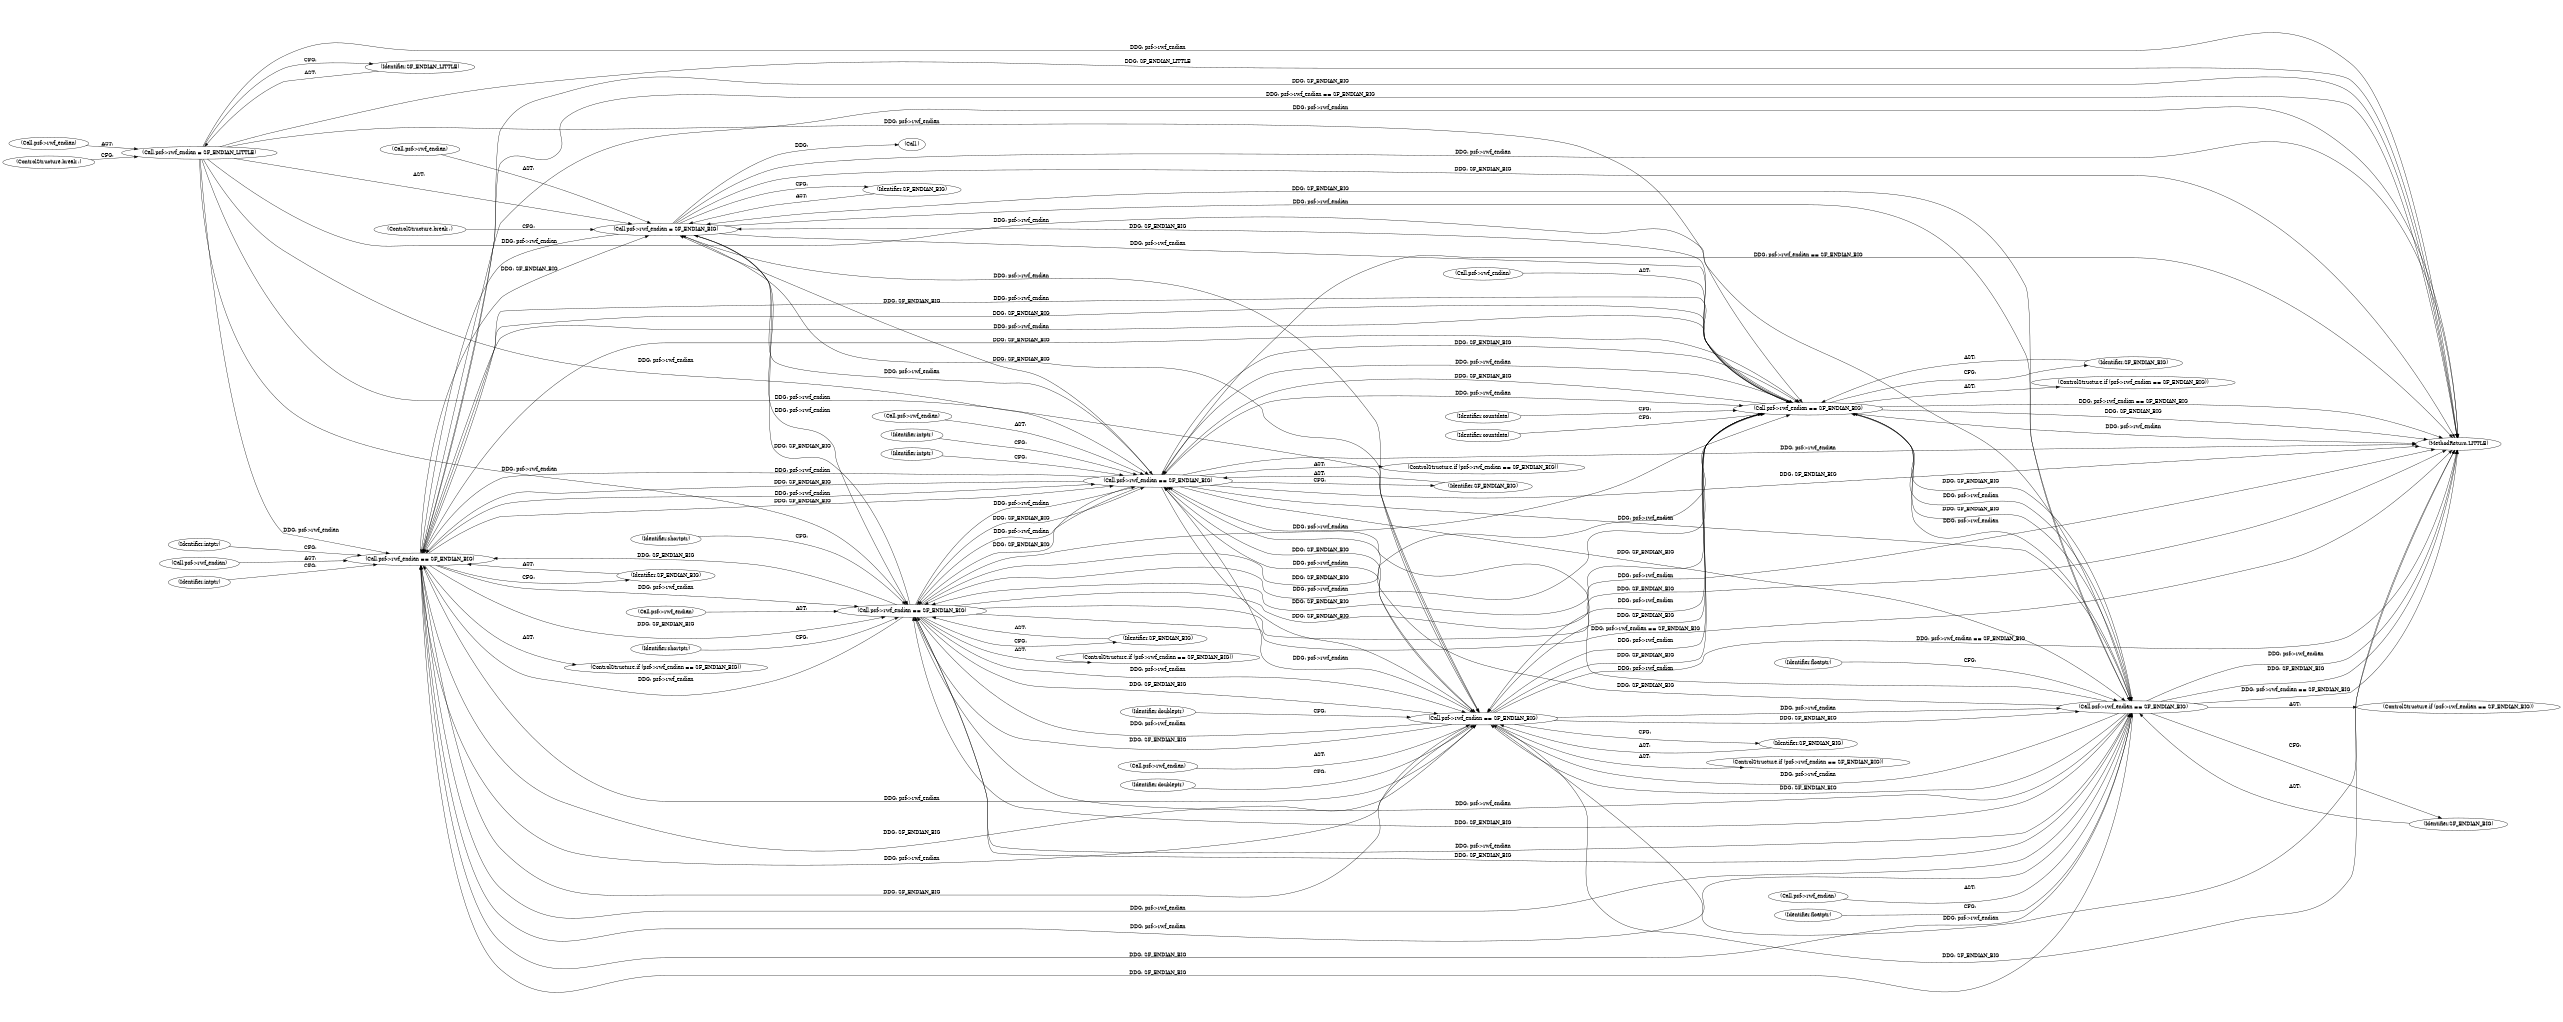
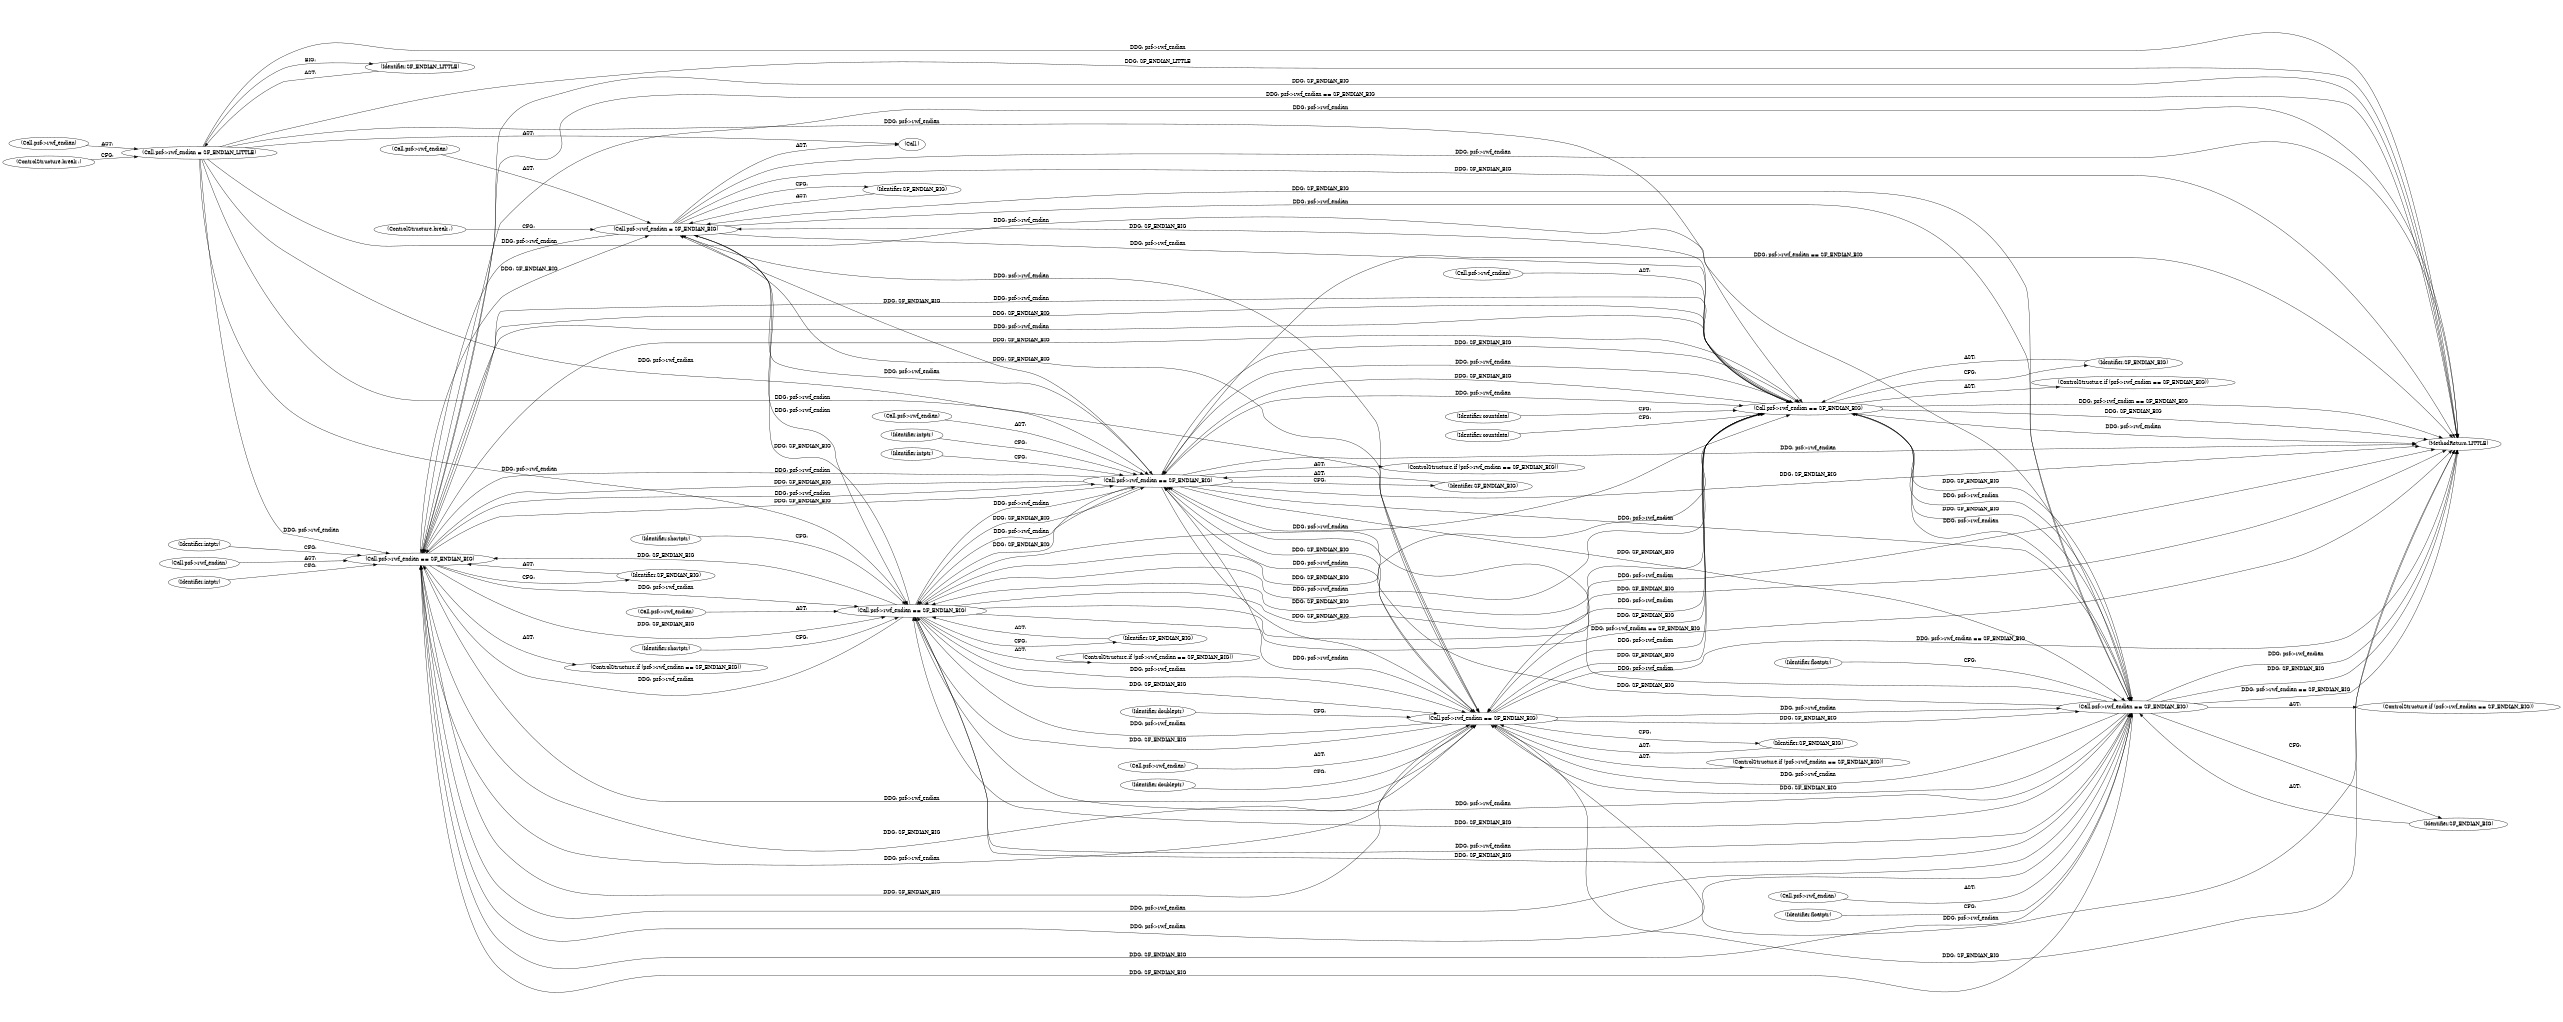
(311, 60) -> (311, 60)
(803, 146) -> (803, 146)
(431, 191) -> (570, 136)
